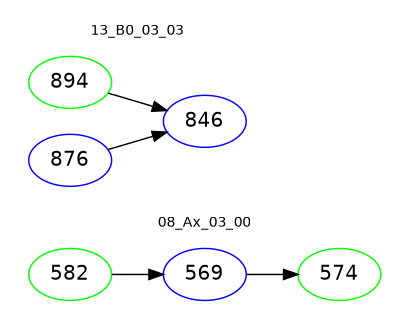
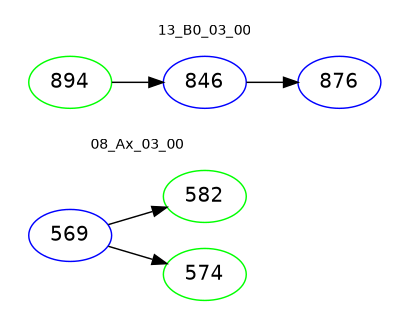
(138, 31) -> (205, 31)
(130, 143) -> (265, 82)
(130, 274) -> (130, 218)
